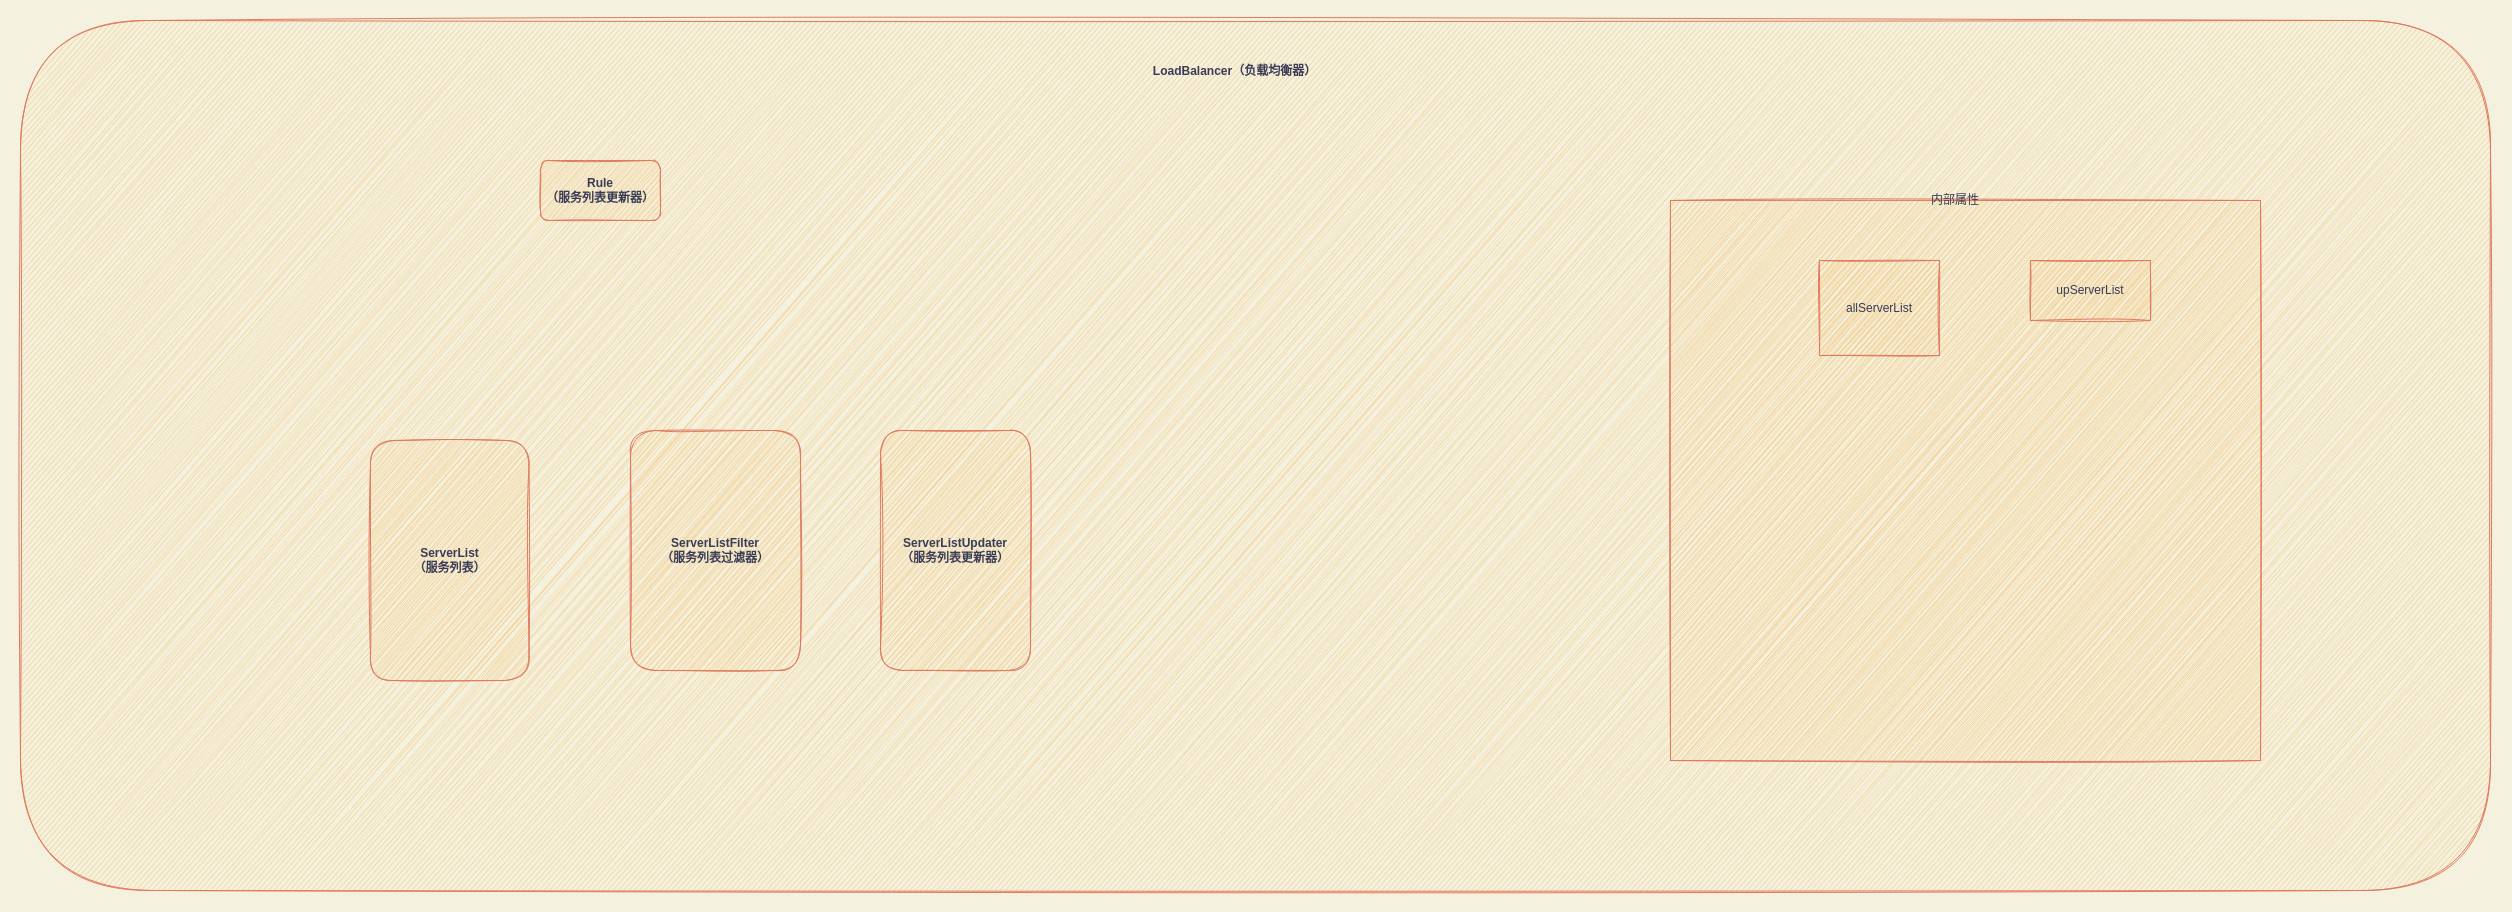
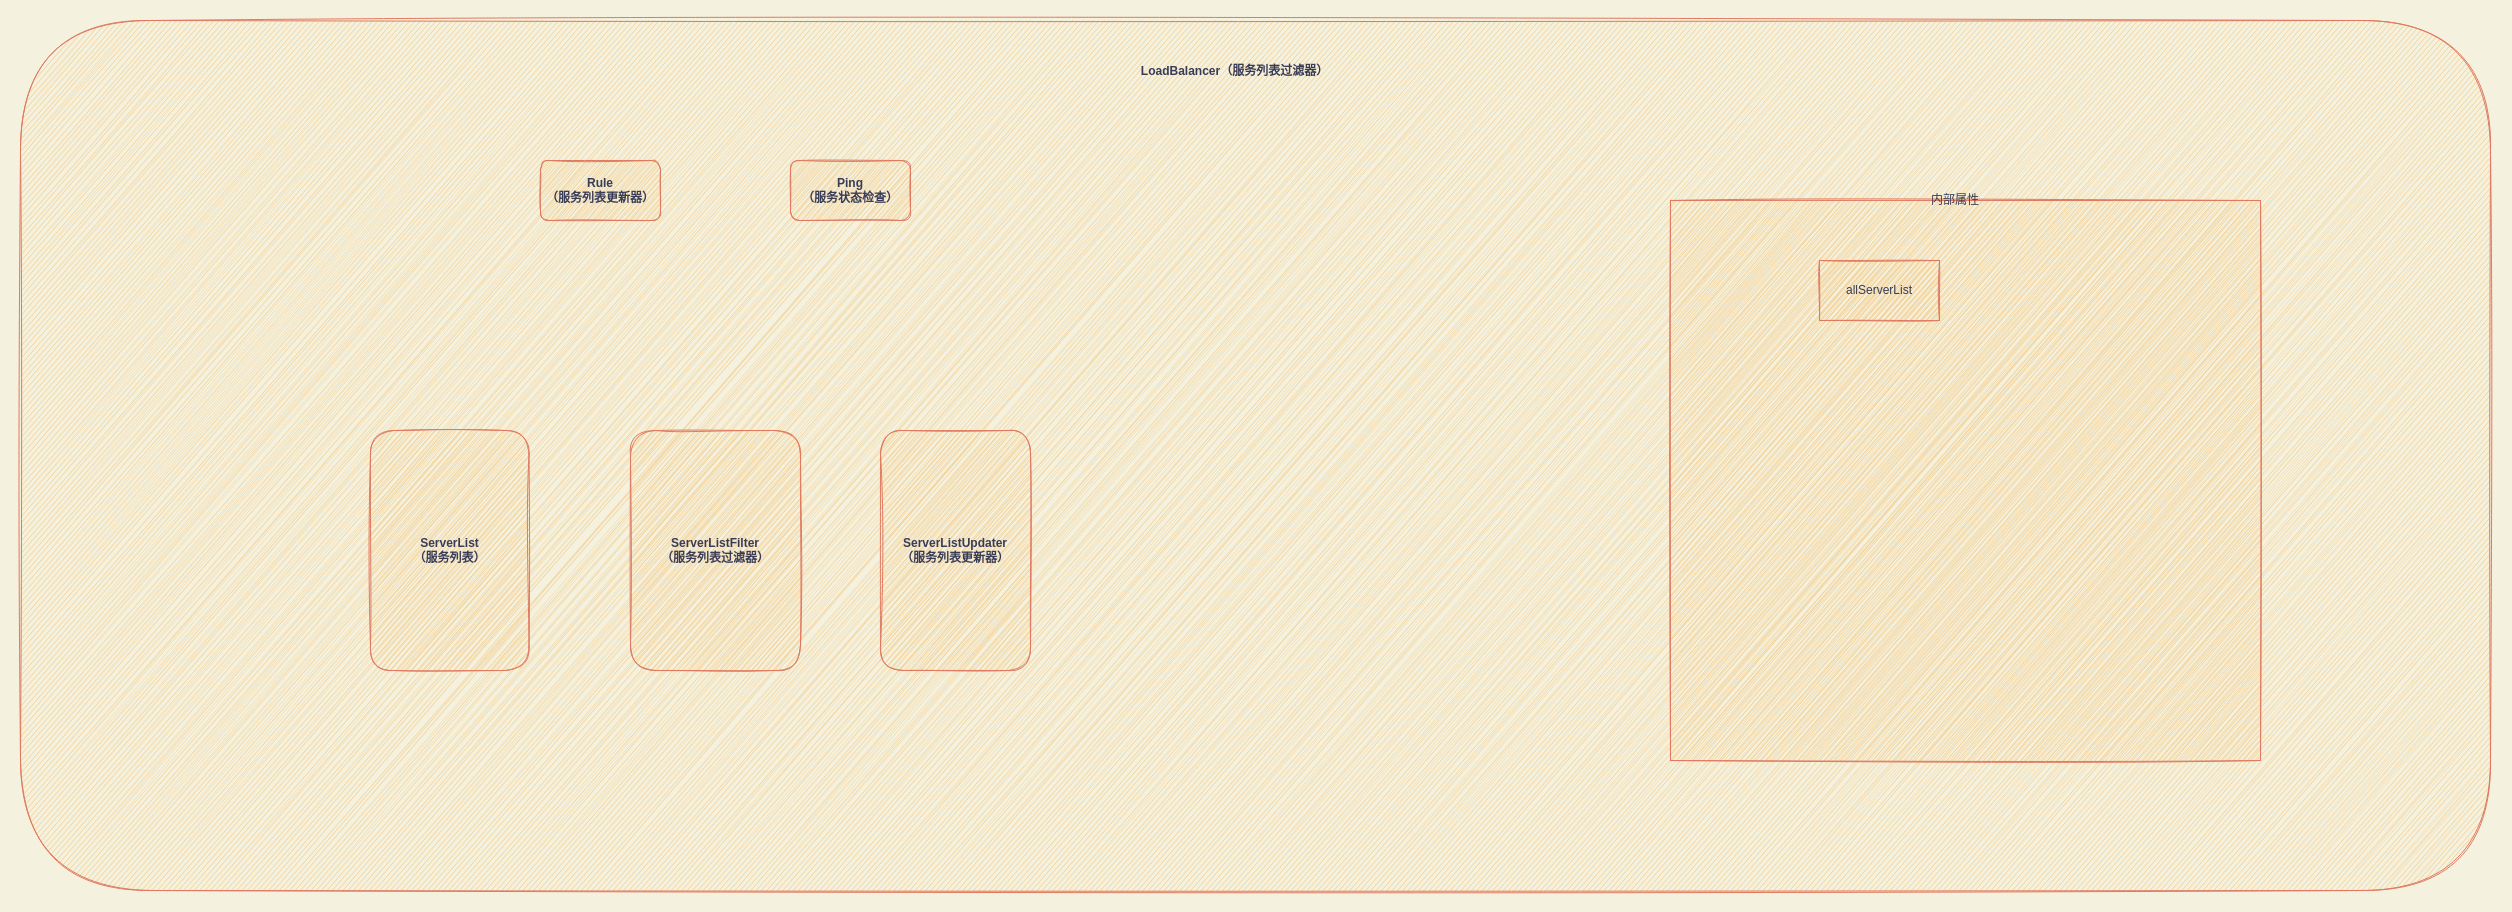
(1235, 72) -> (1235, 72)
none -> (851, 191)
(2091, 291) -> none
(1880, 308) -> (1880, 291)
(450, 561) -> (450, 551)
